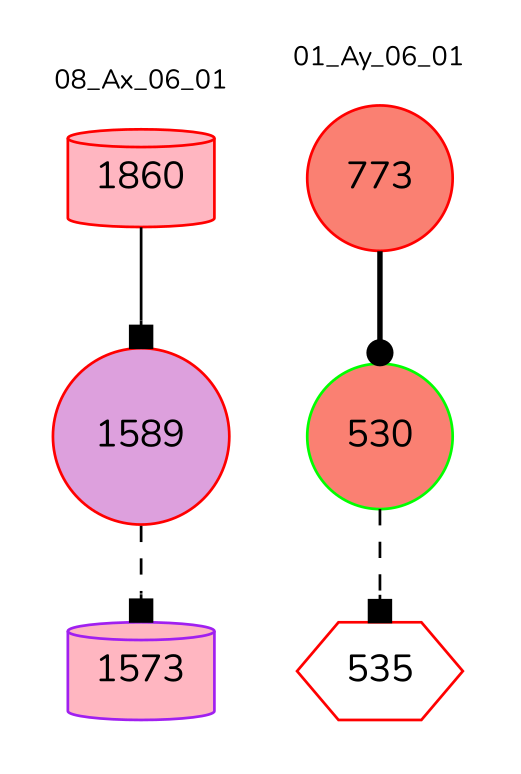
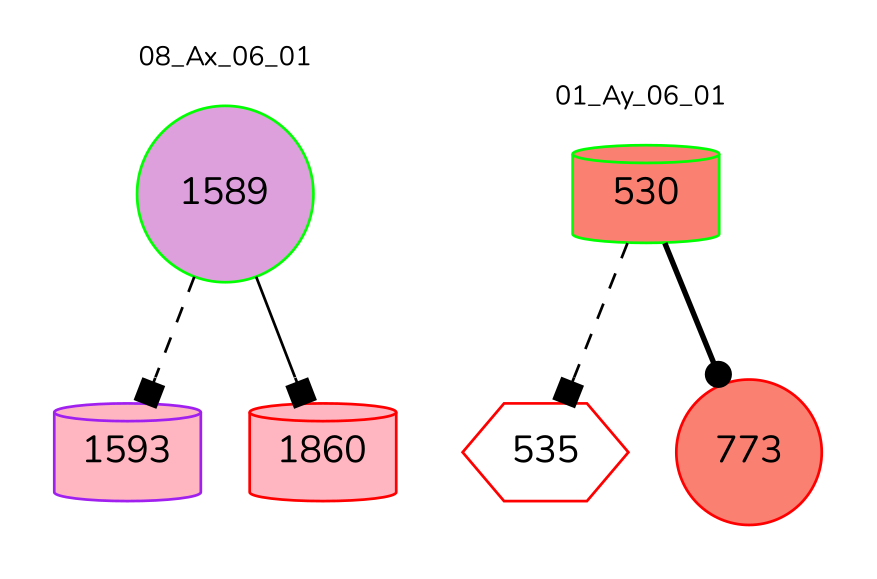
(141, 274) -> (276, 327)
(380, 296) -> (689, 304)
(141, 436) -> (225, 194)
(380, 436) -> (646, 194)
(141, 671) -> (128, 452)
